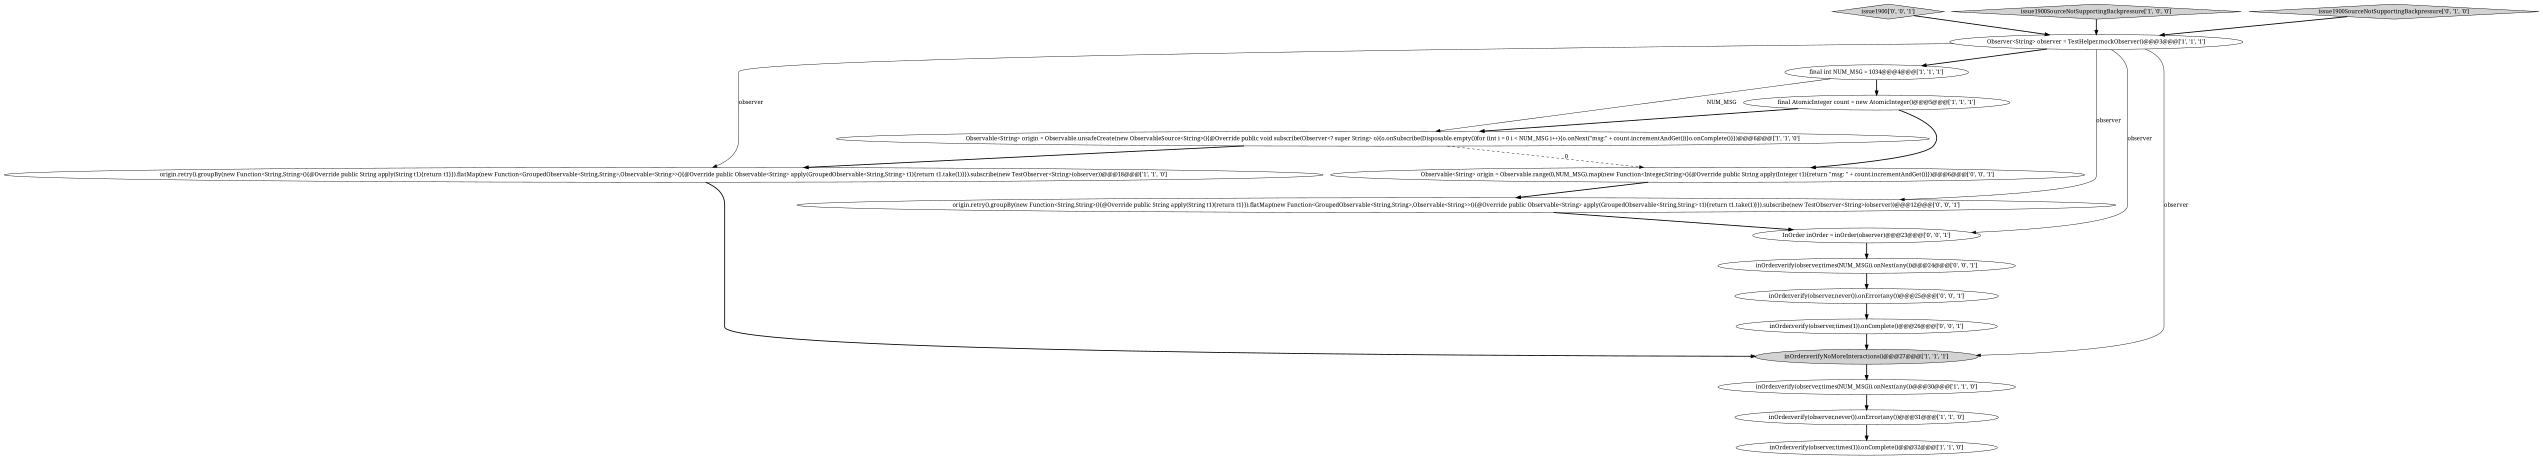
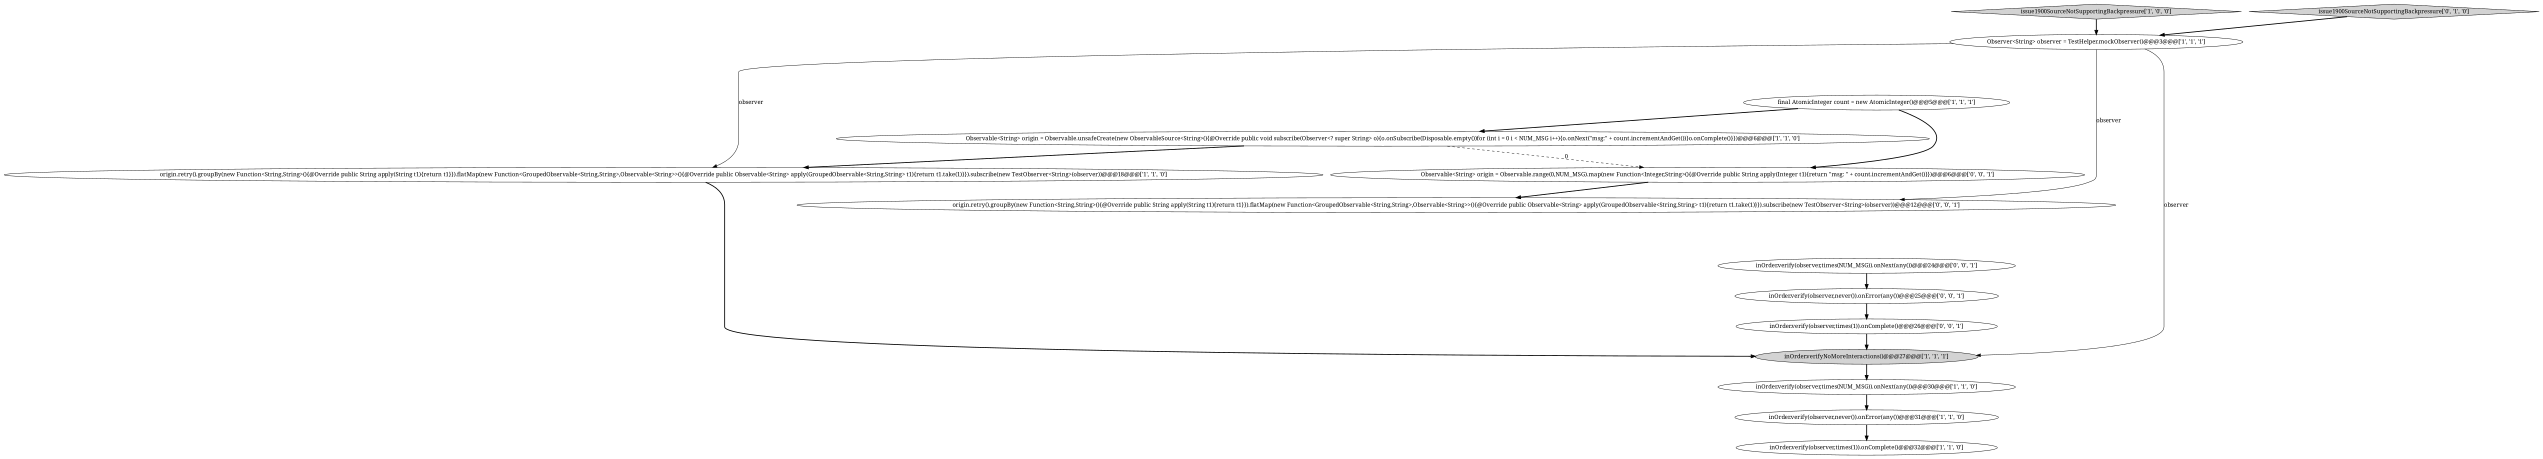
(1888, 12) -> none
(1877, 72) -> none
(1867, 235) -> none
